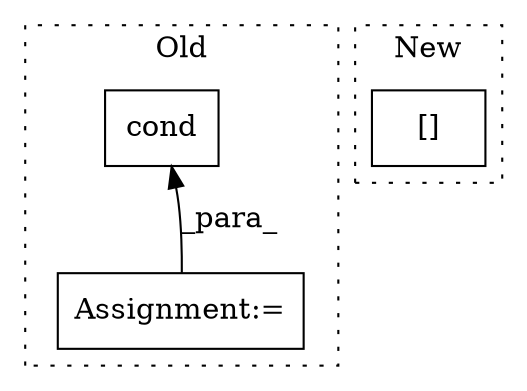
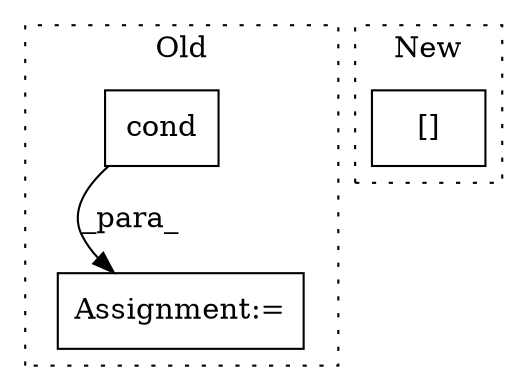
(181, 230) -> (79, 210)
